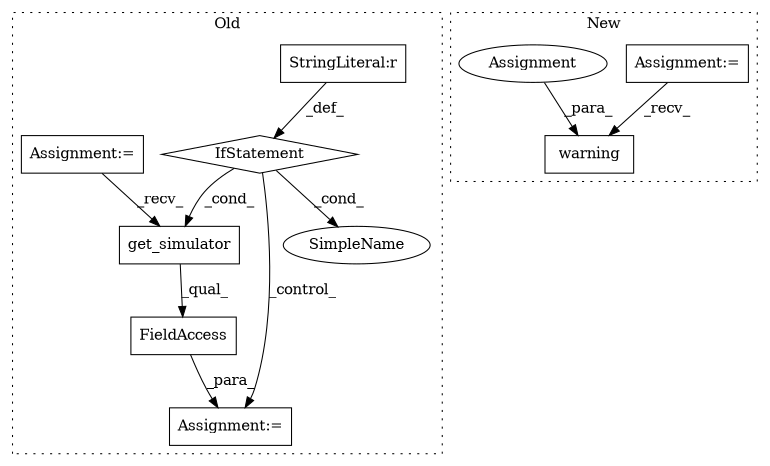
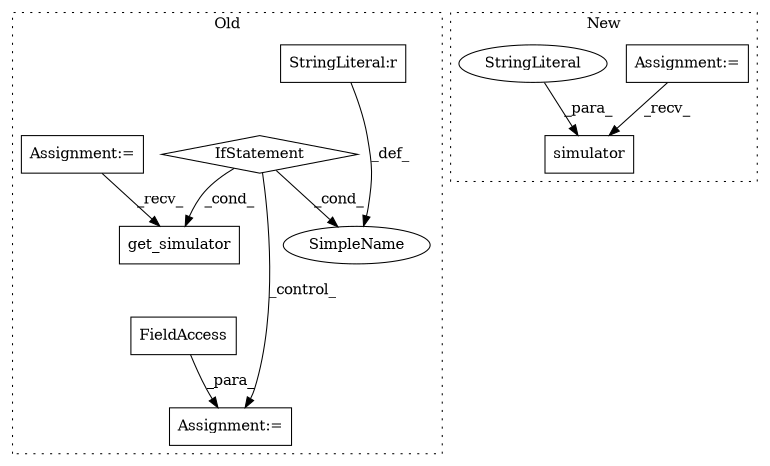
(533, 64) -> (533, 64)
(304, 106) -> (369, 148)
(589, 154) -> (589, 154)
(181, 285) -> none
